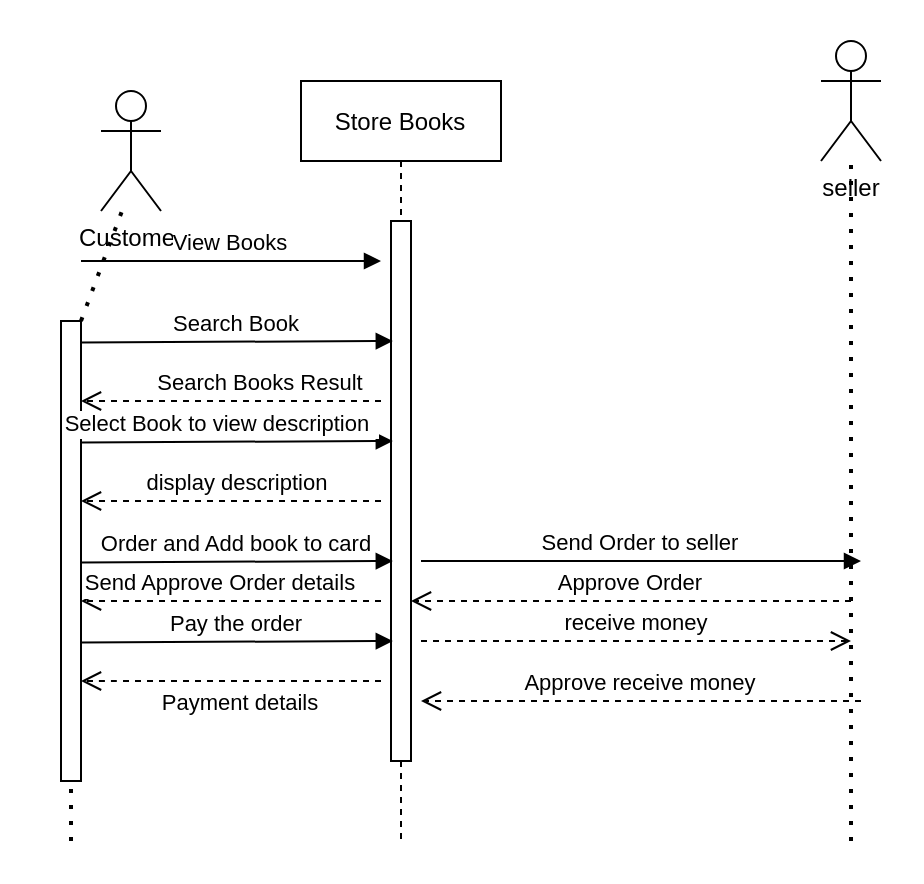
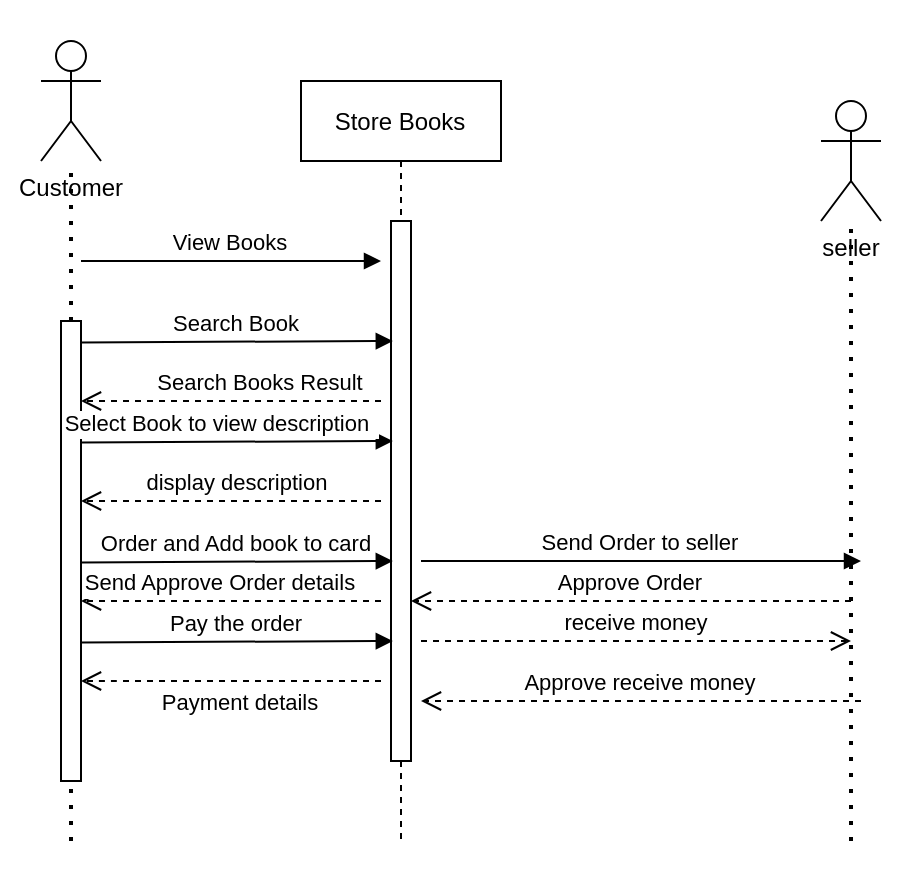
(851, 101) -> (851, 161)
(131, 151) -> (71, 101)
